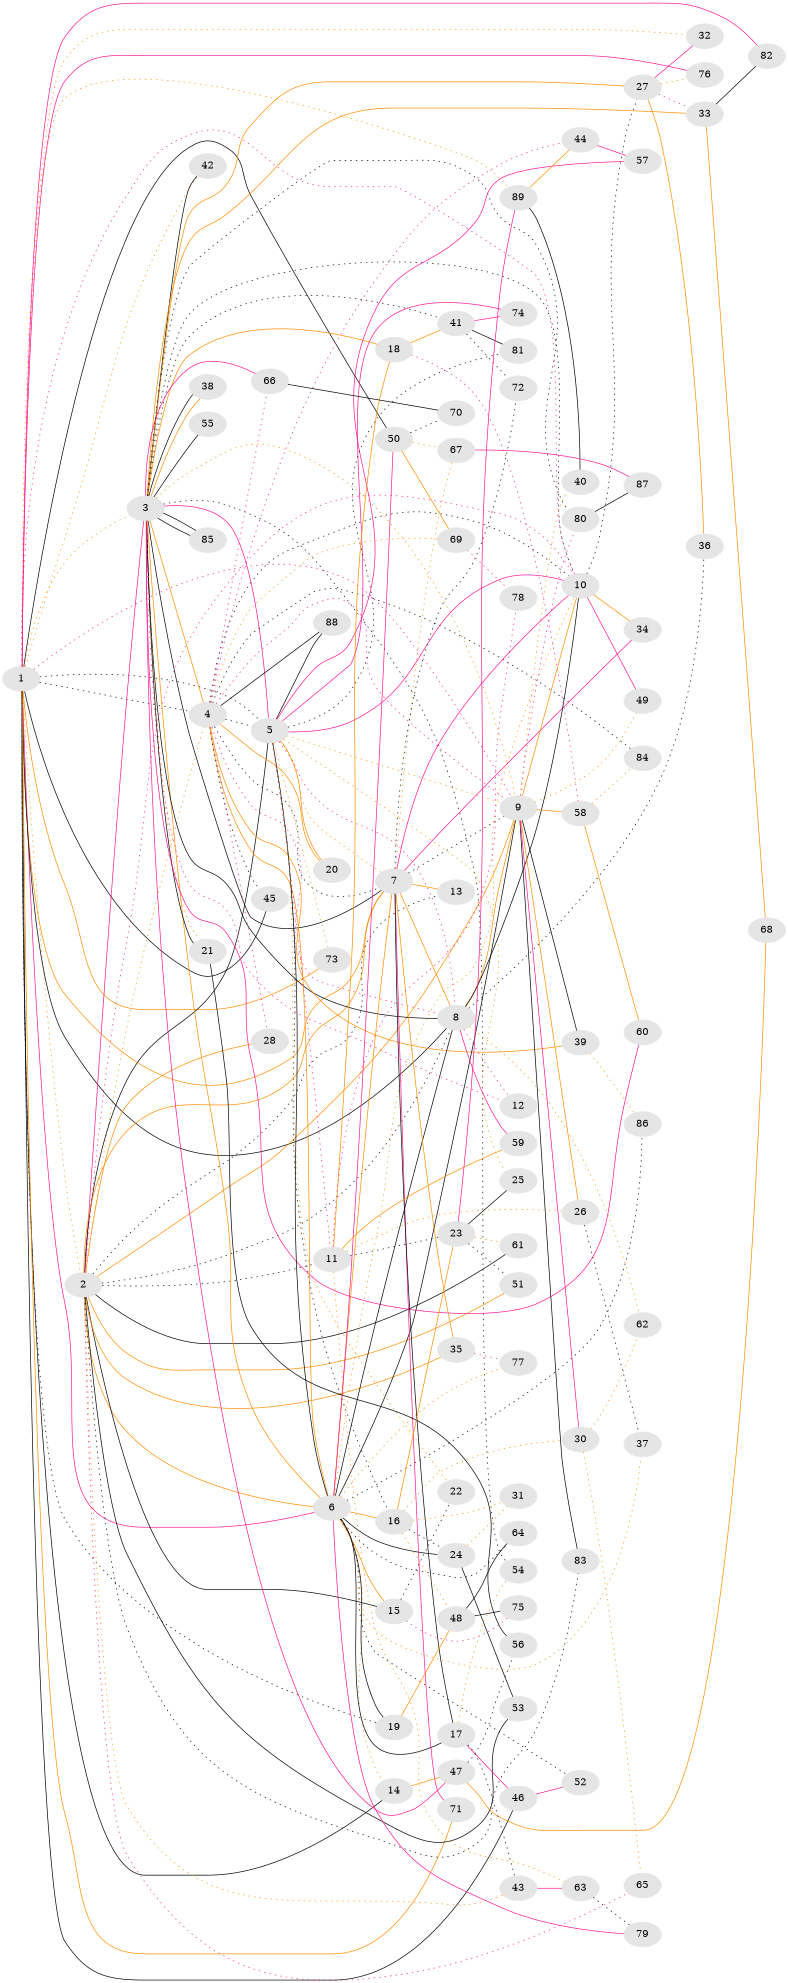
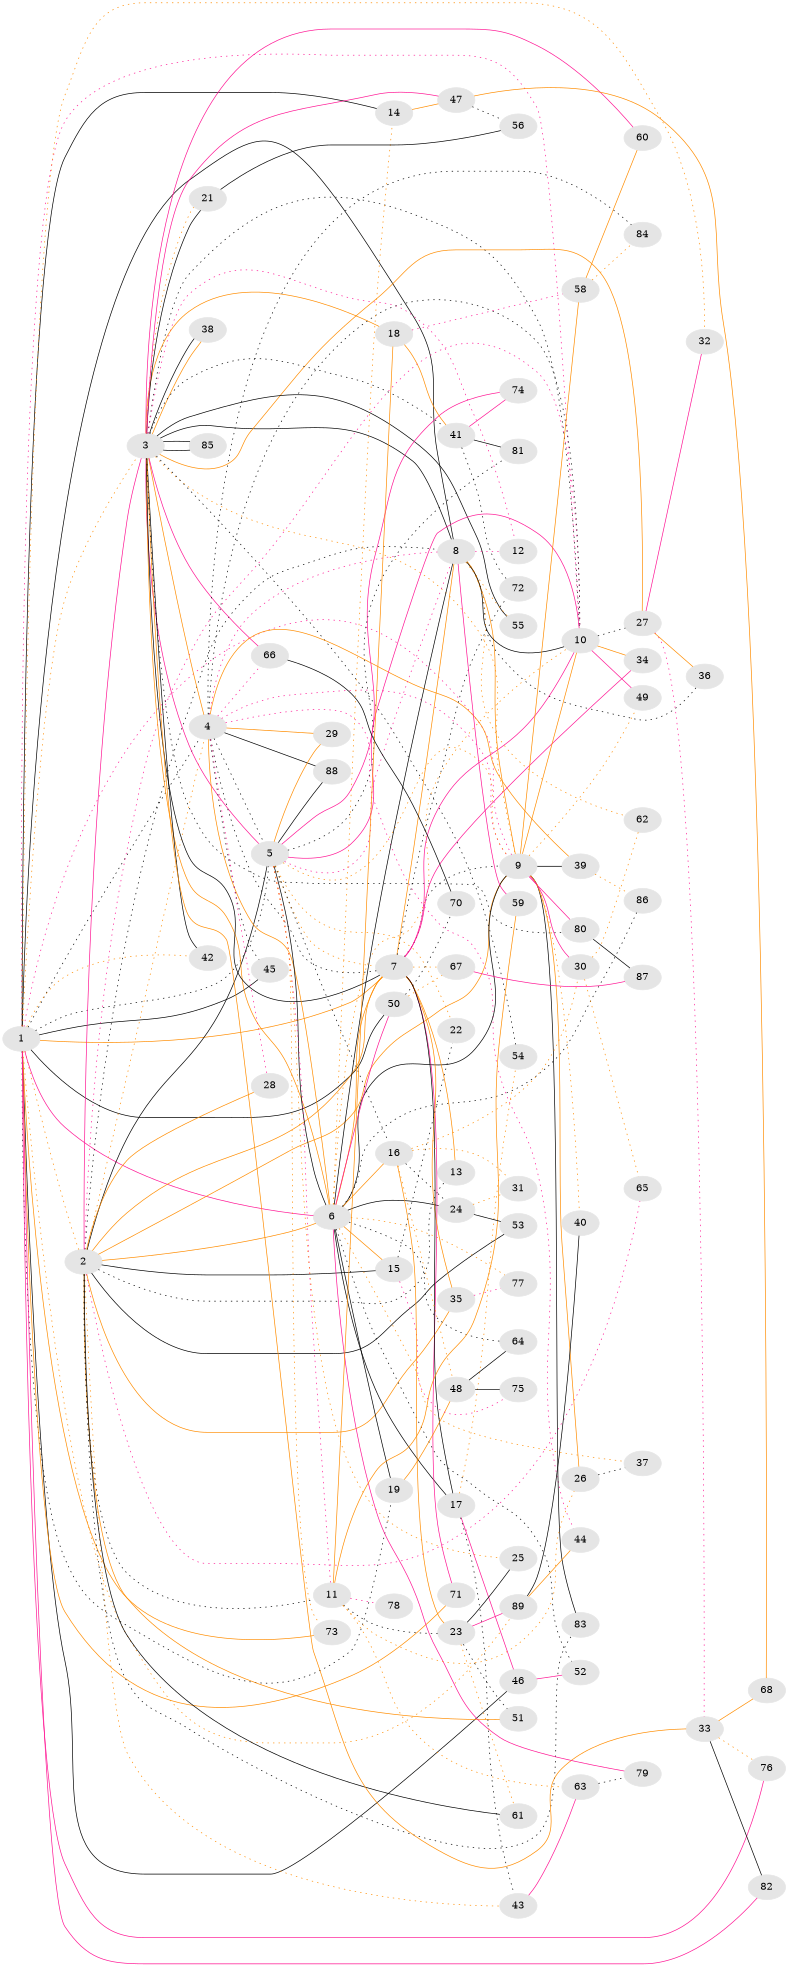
(674, 81) -> (736, 1749)
(643, 161) -> none
(456, 540) -> none
none -> (486, 589)
(542, 655) -> (550, 898)
(332, 870) -> (332, 734)
